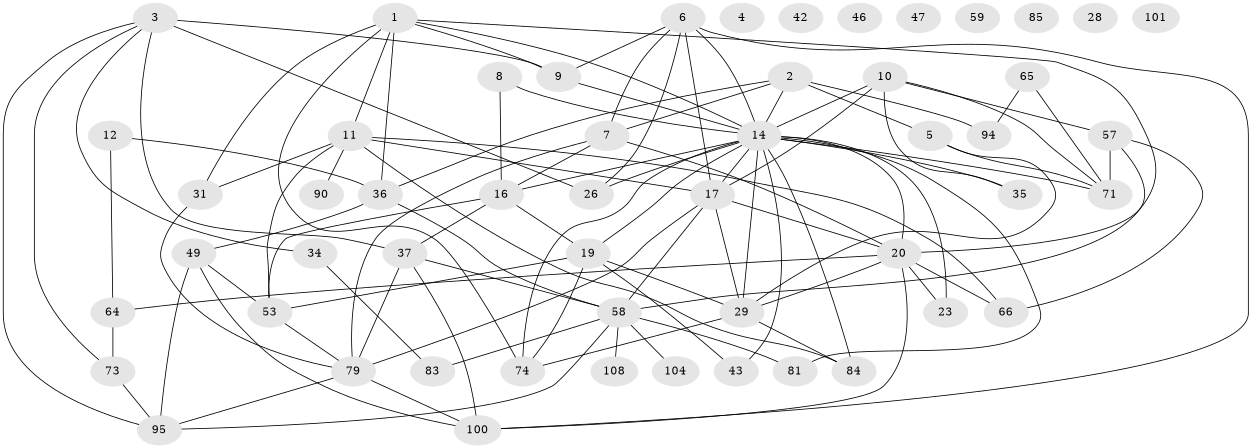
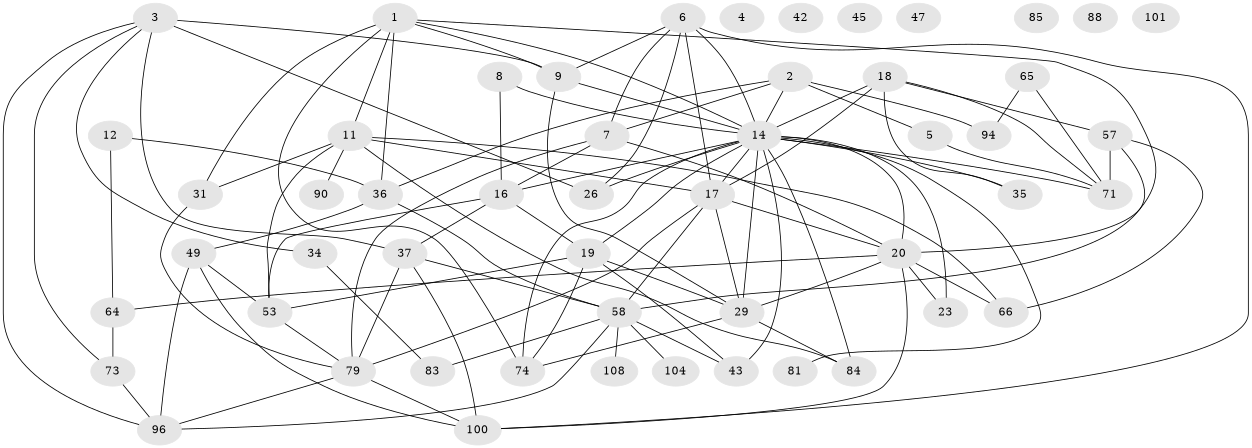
(860, 18) -> (860, 18)
(978, 18) -> none
(1095, 18) -> (1095, 18)
(885, 77) -> (885, 77)
(971, 237) -> (589, 229)
(710, 338) -> (678, 342)
(160, 430) -> (160, 430)
